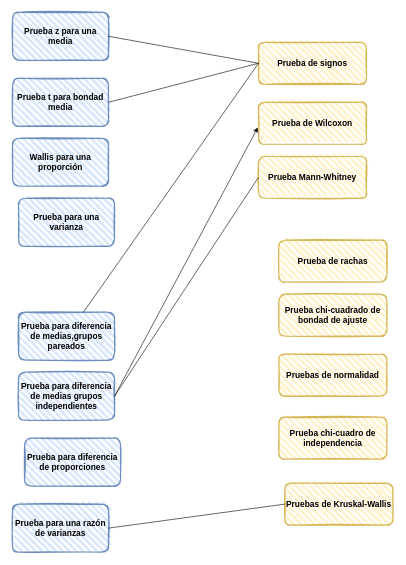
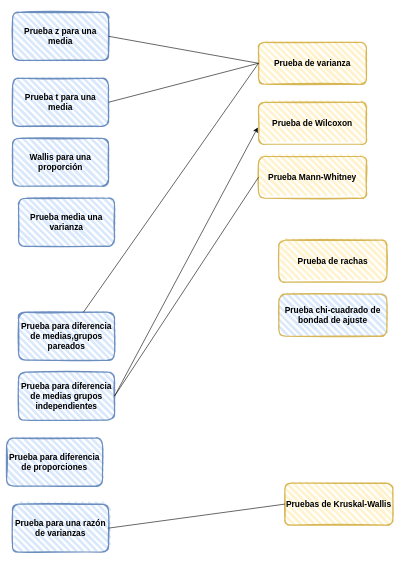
(312, 63) -> (312, 63)
(60, 102) -> (60, 102)
(66, 222) -> (66, 222)
(333, 315) -> (333, 315)
(333, 375) -> none
(333, 438) -> none
(72, 462) -> (54, 462)
